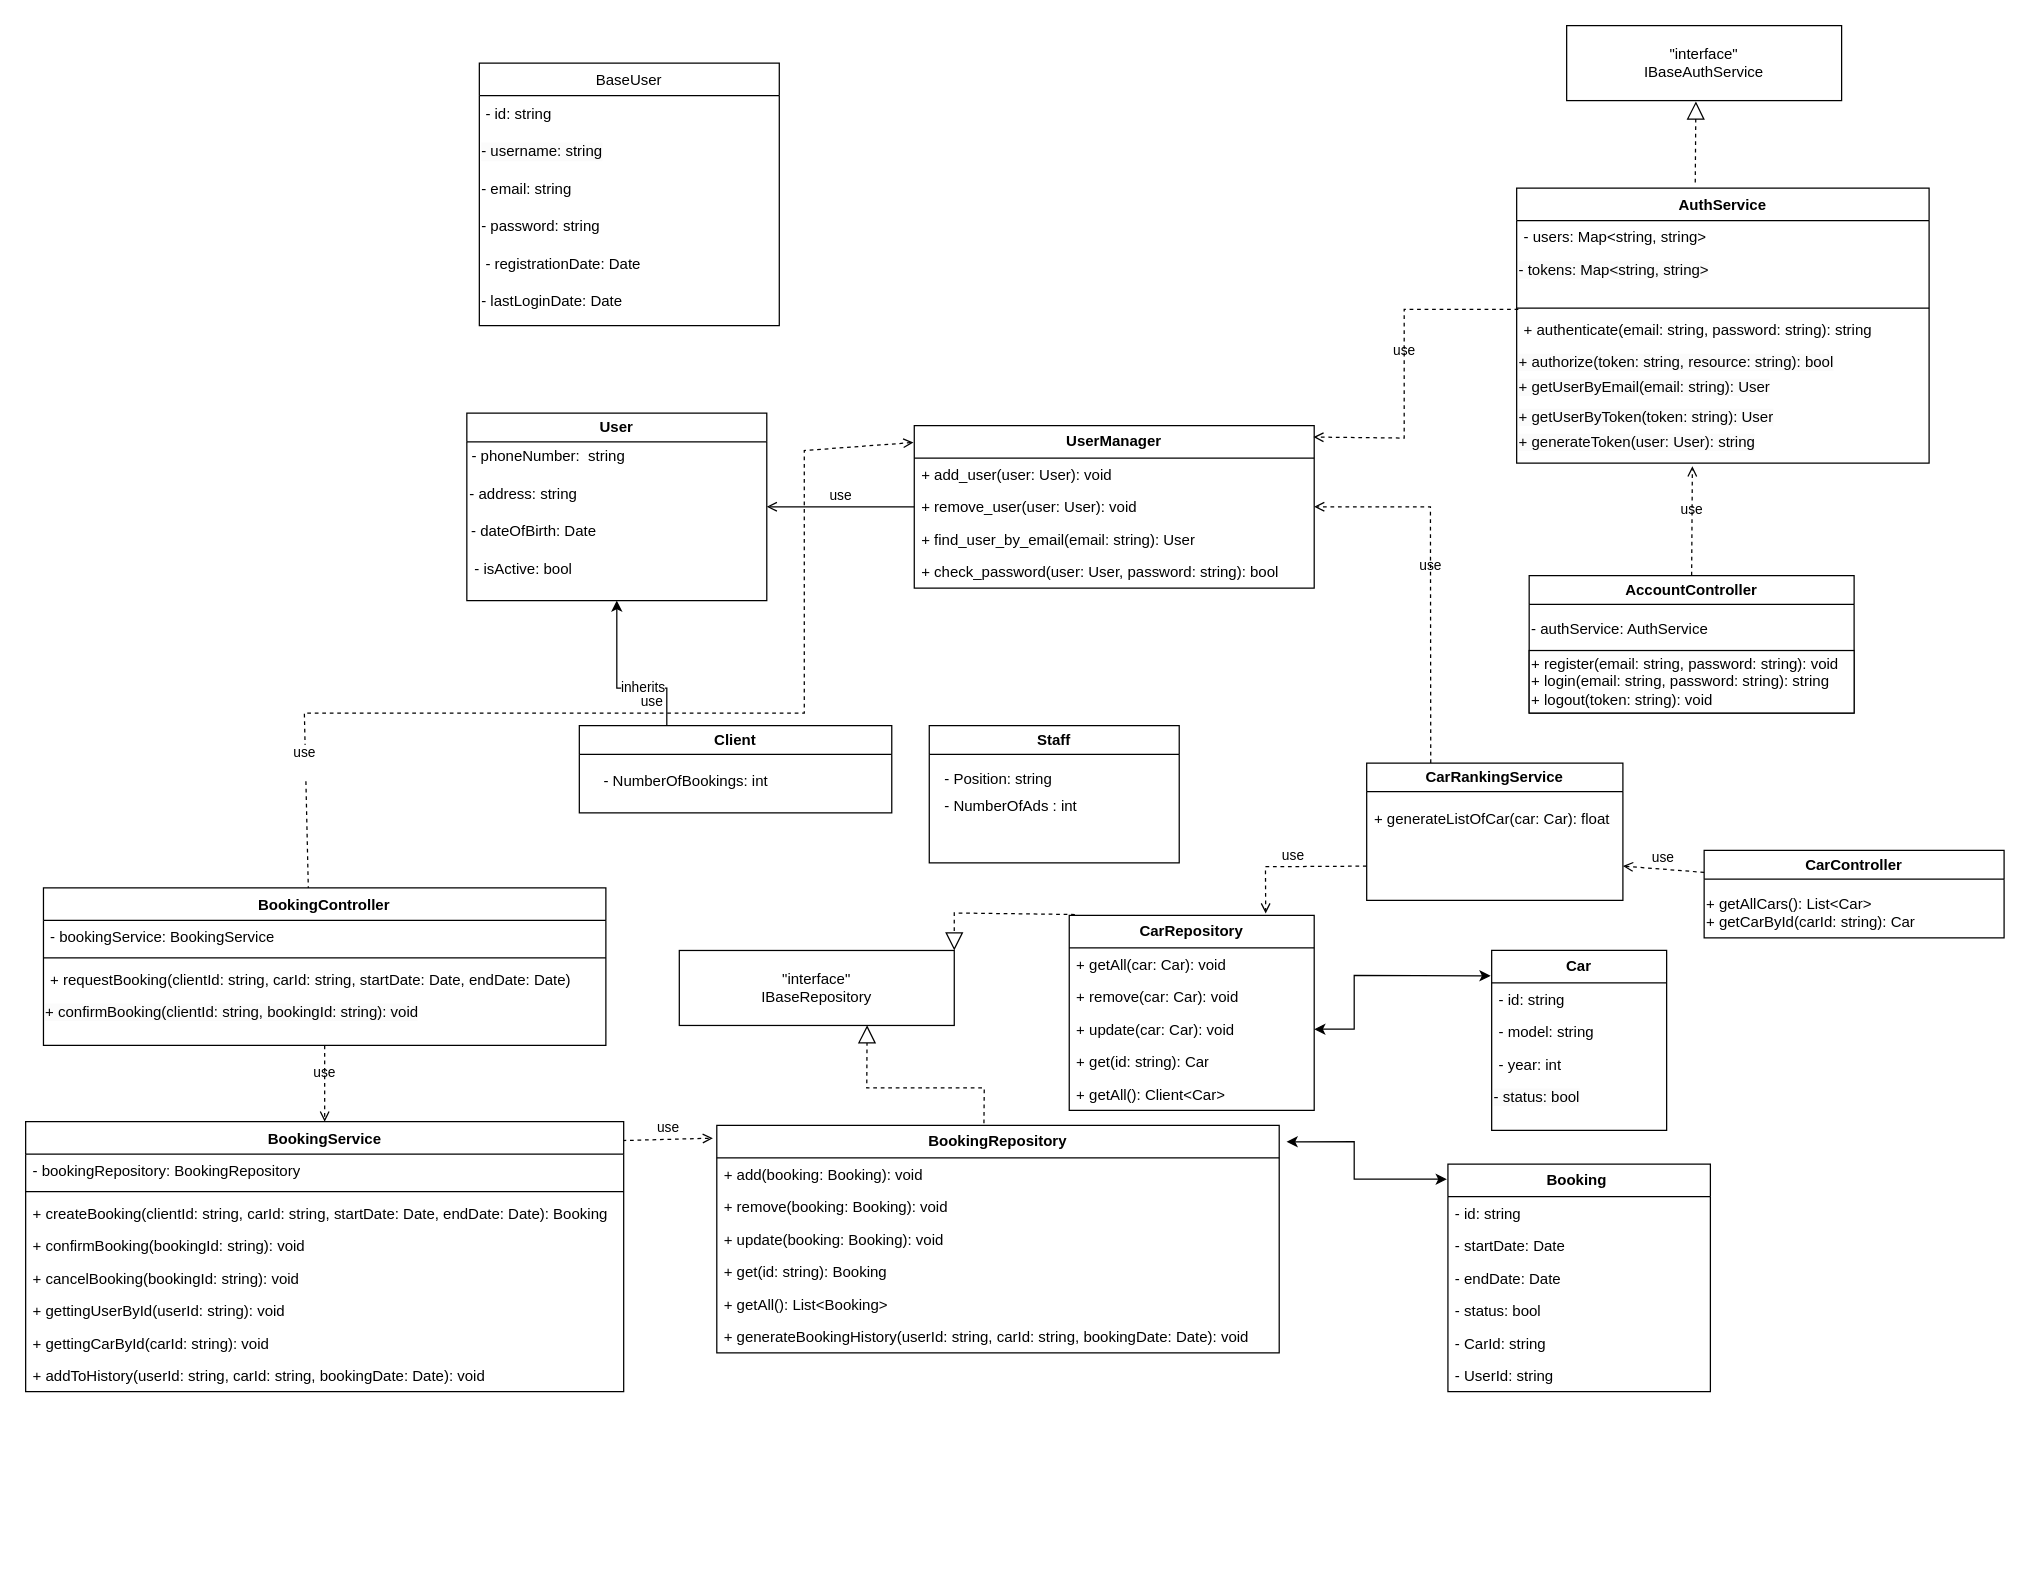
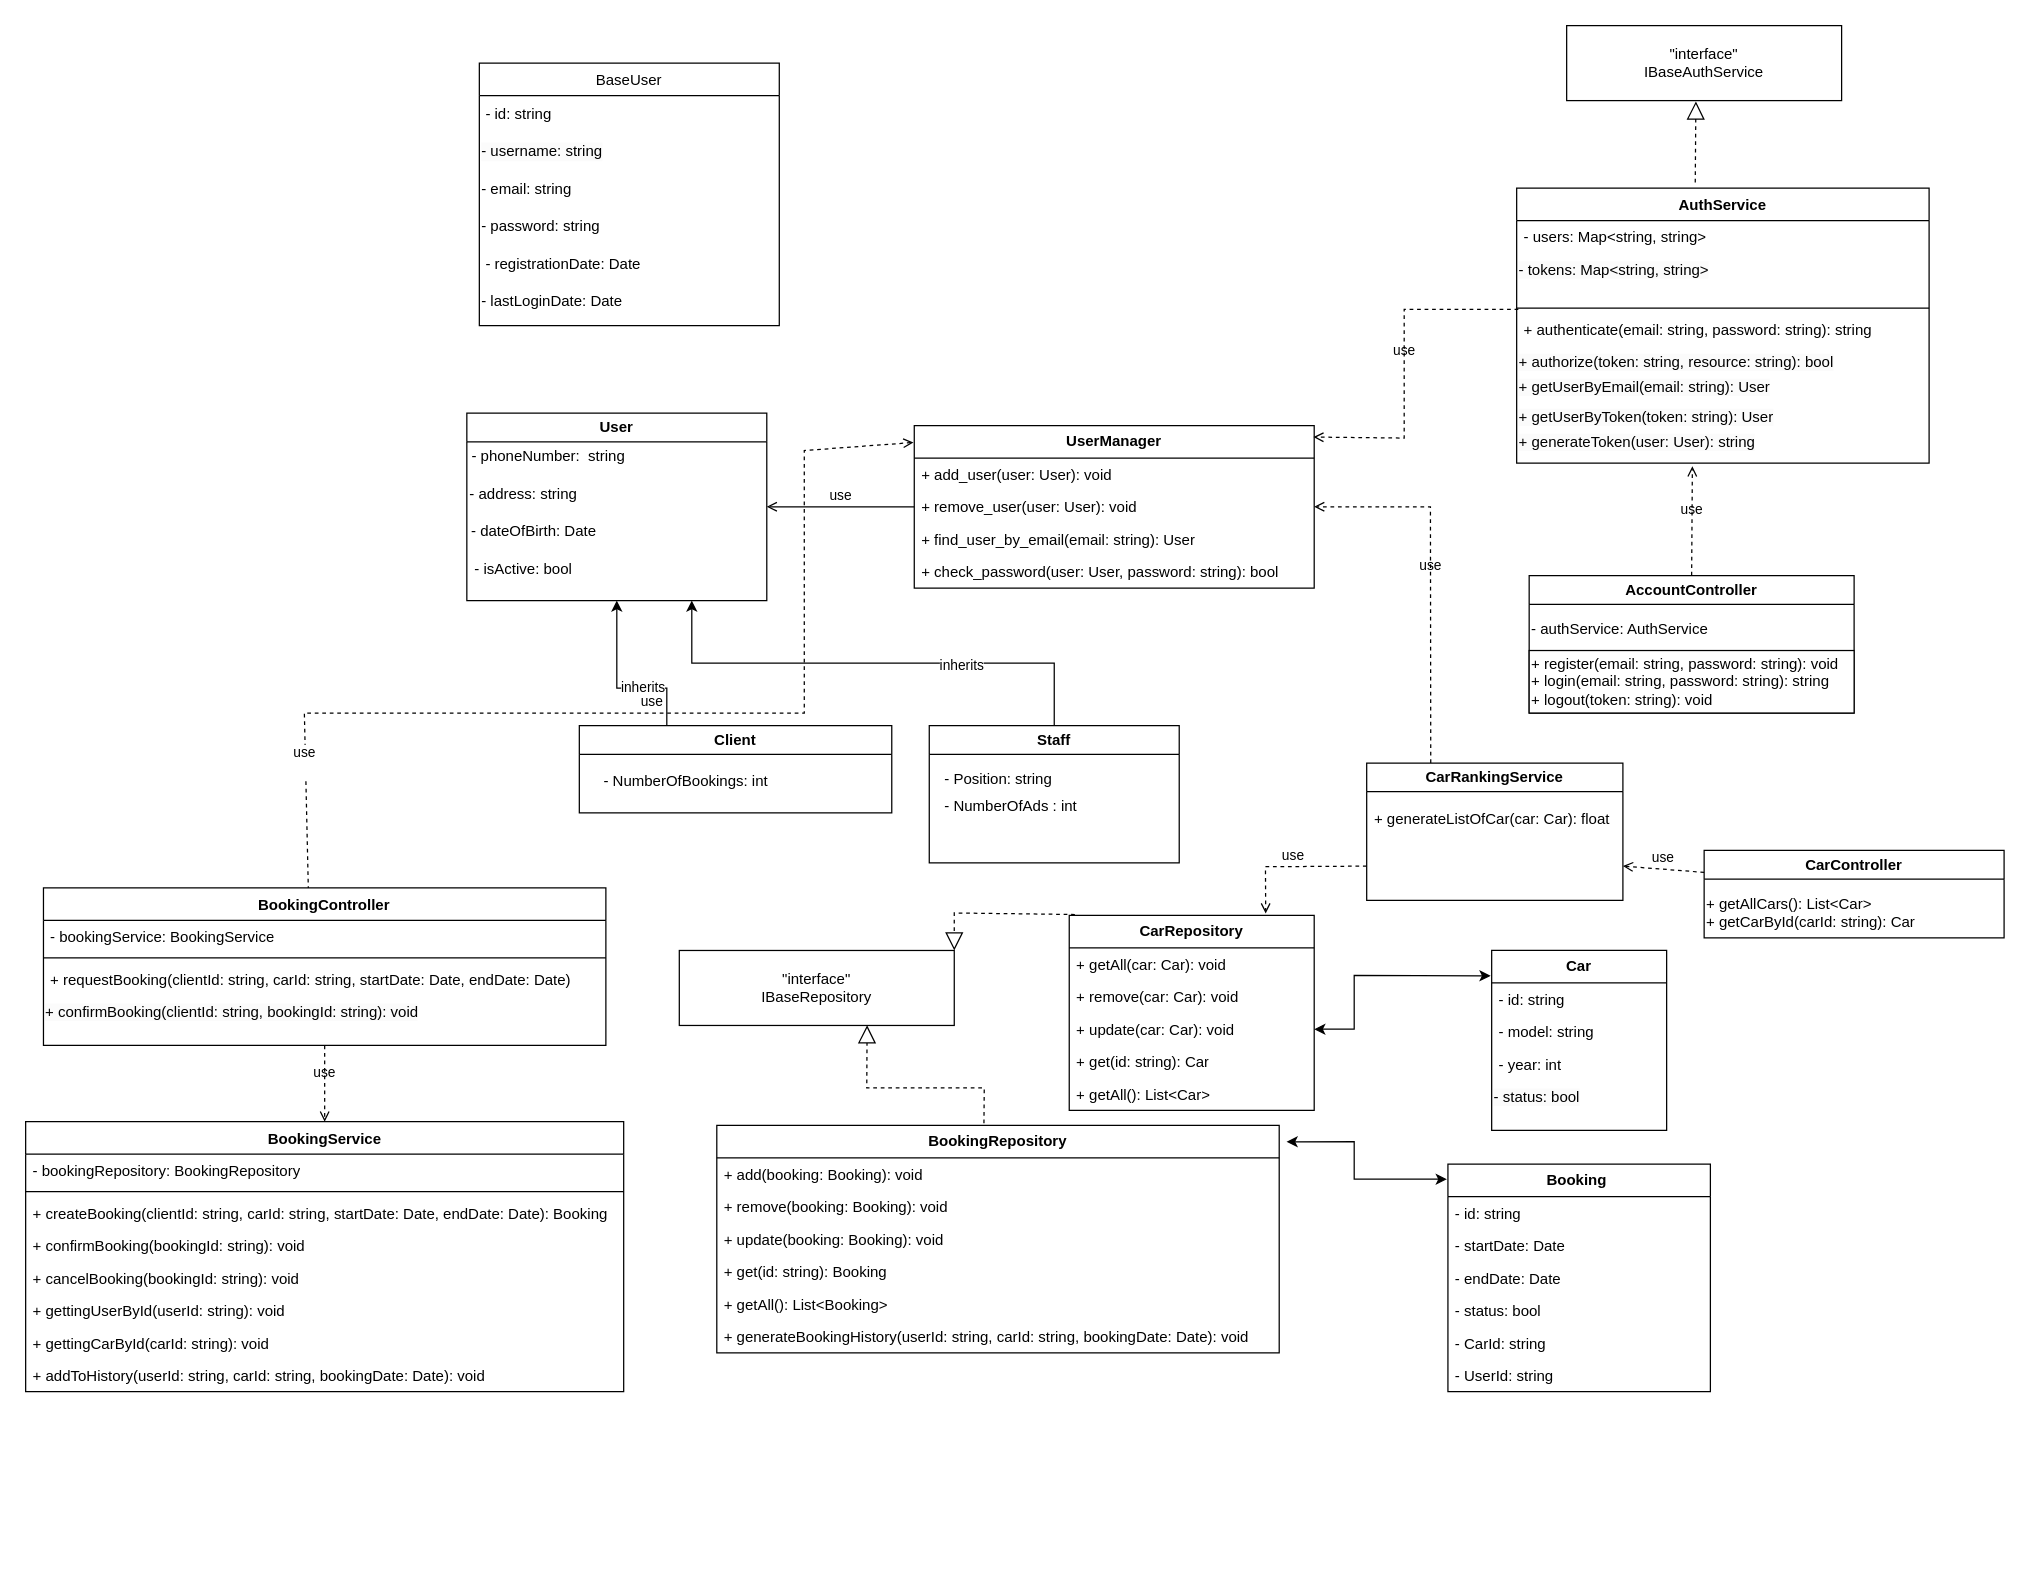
none -> (877, 663)
(1160, 1096) -> (1153, 1096)
(666, 1140) -> none
